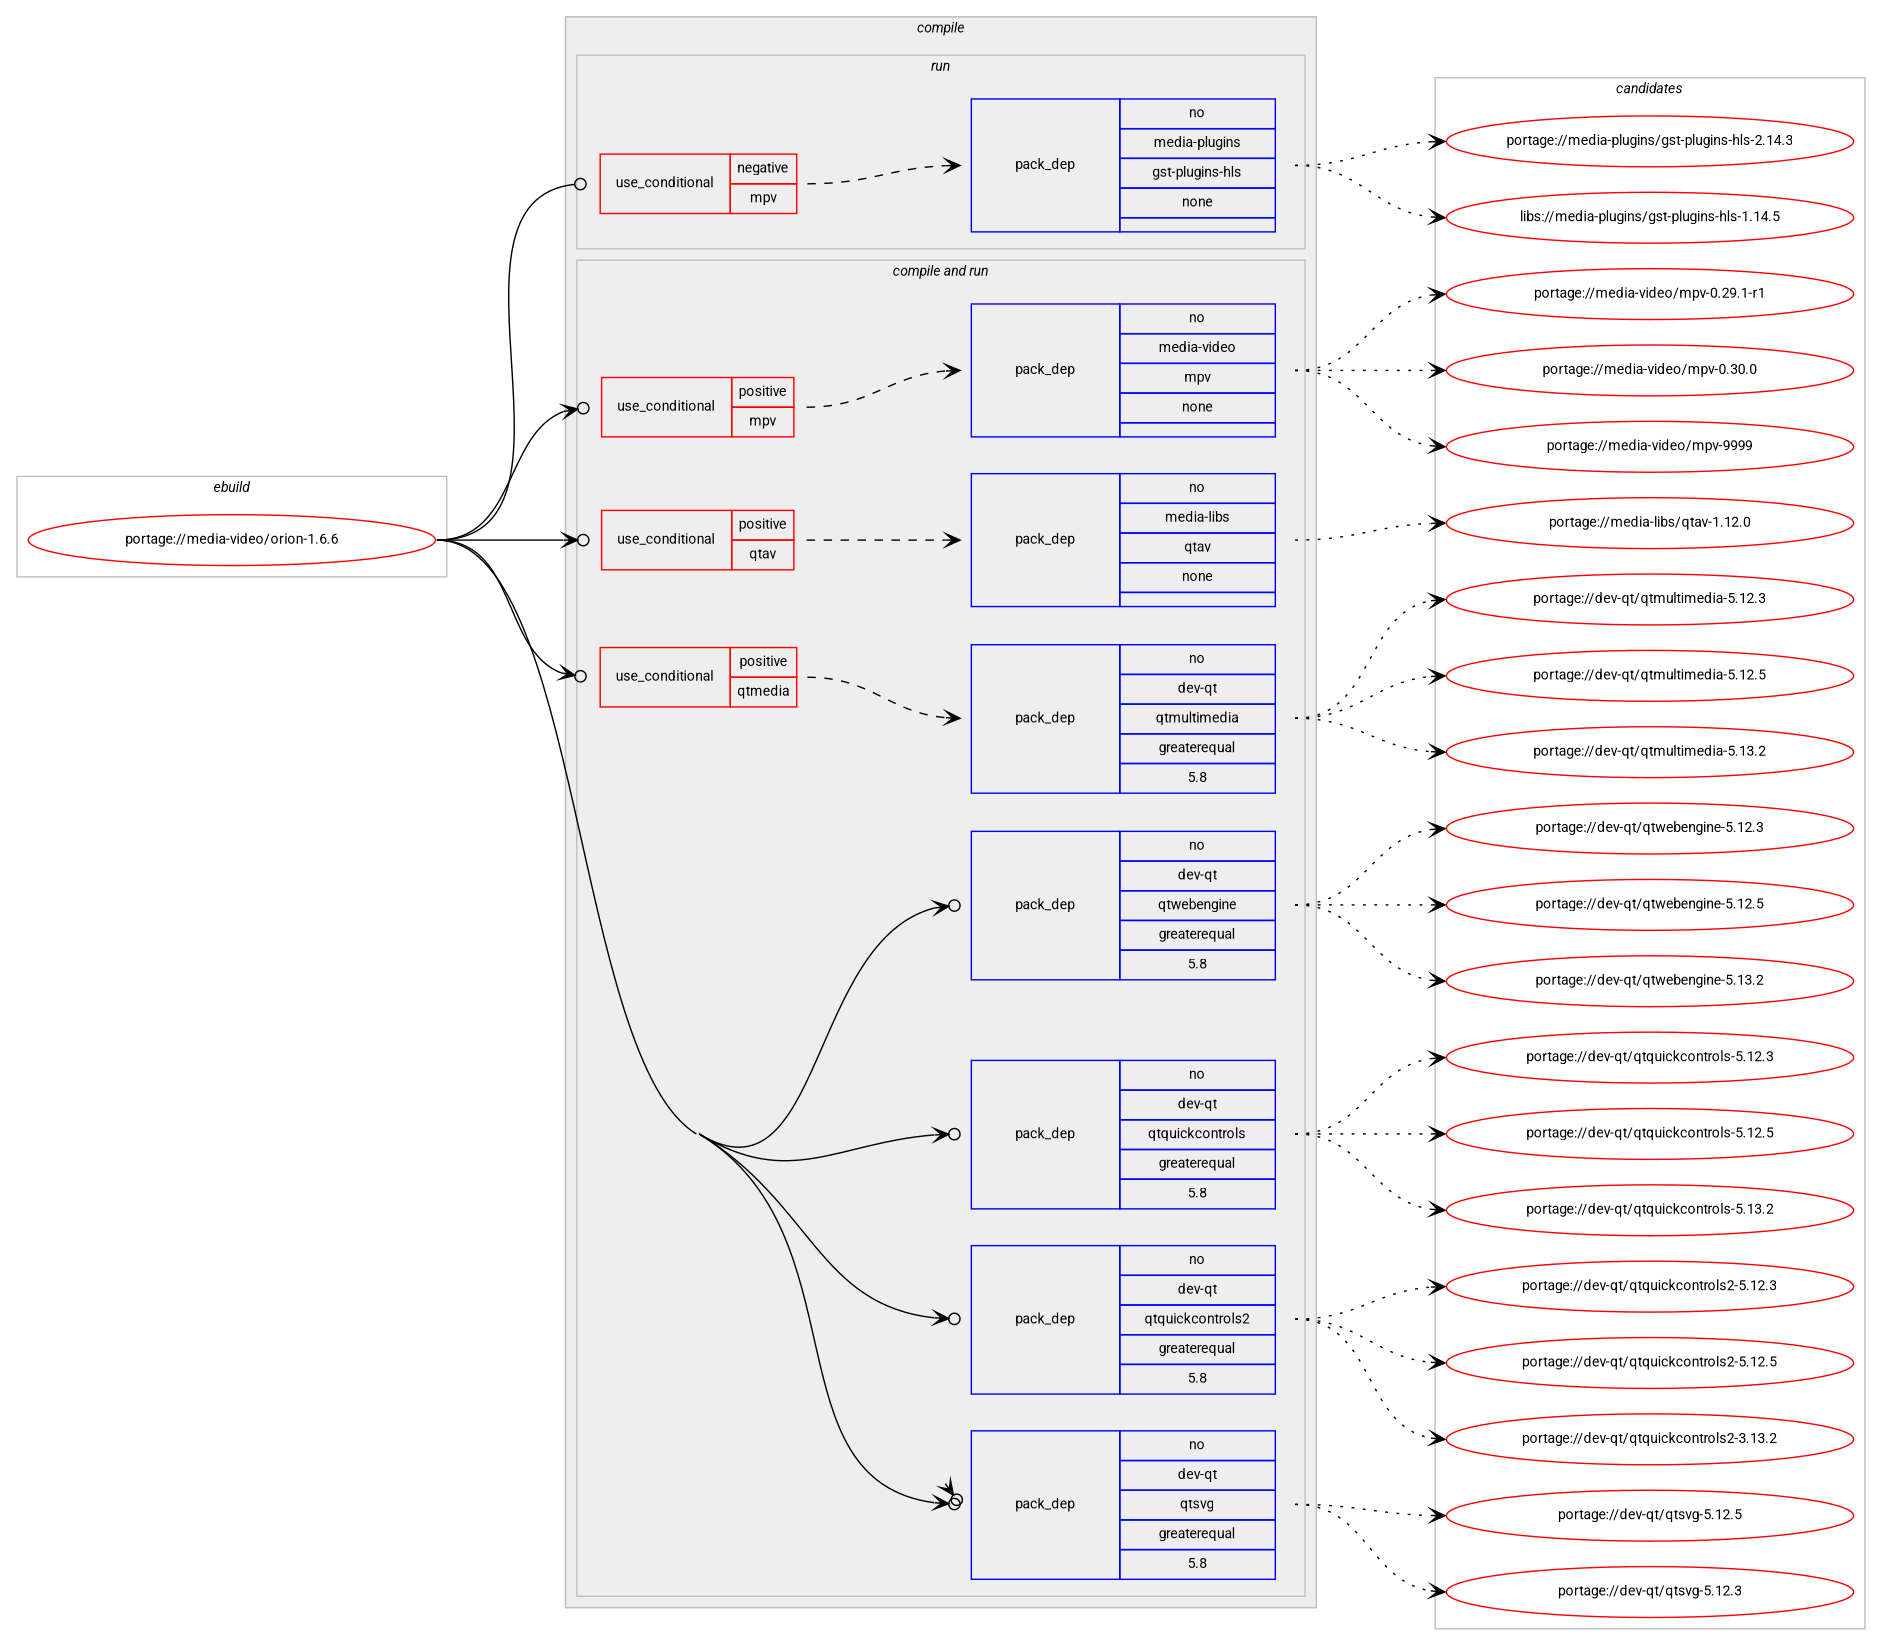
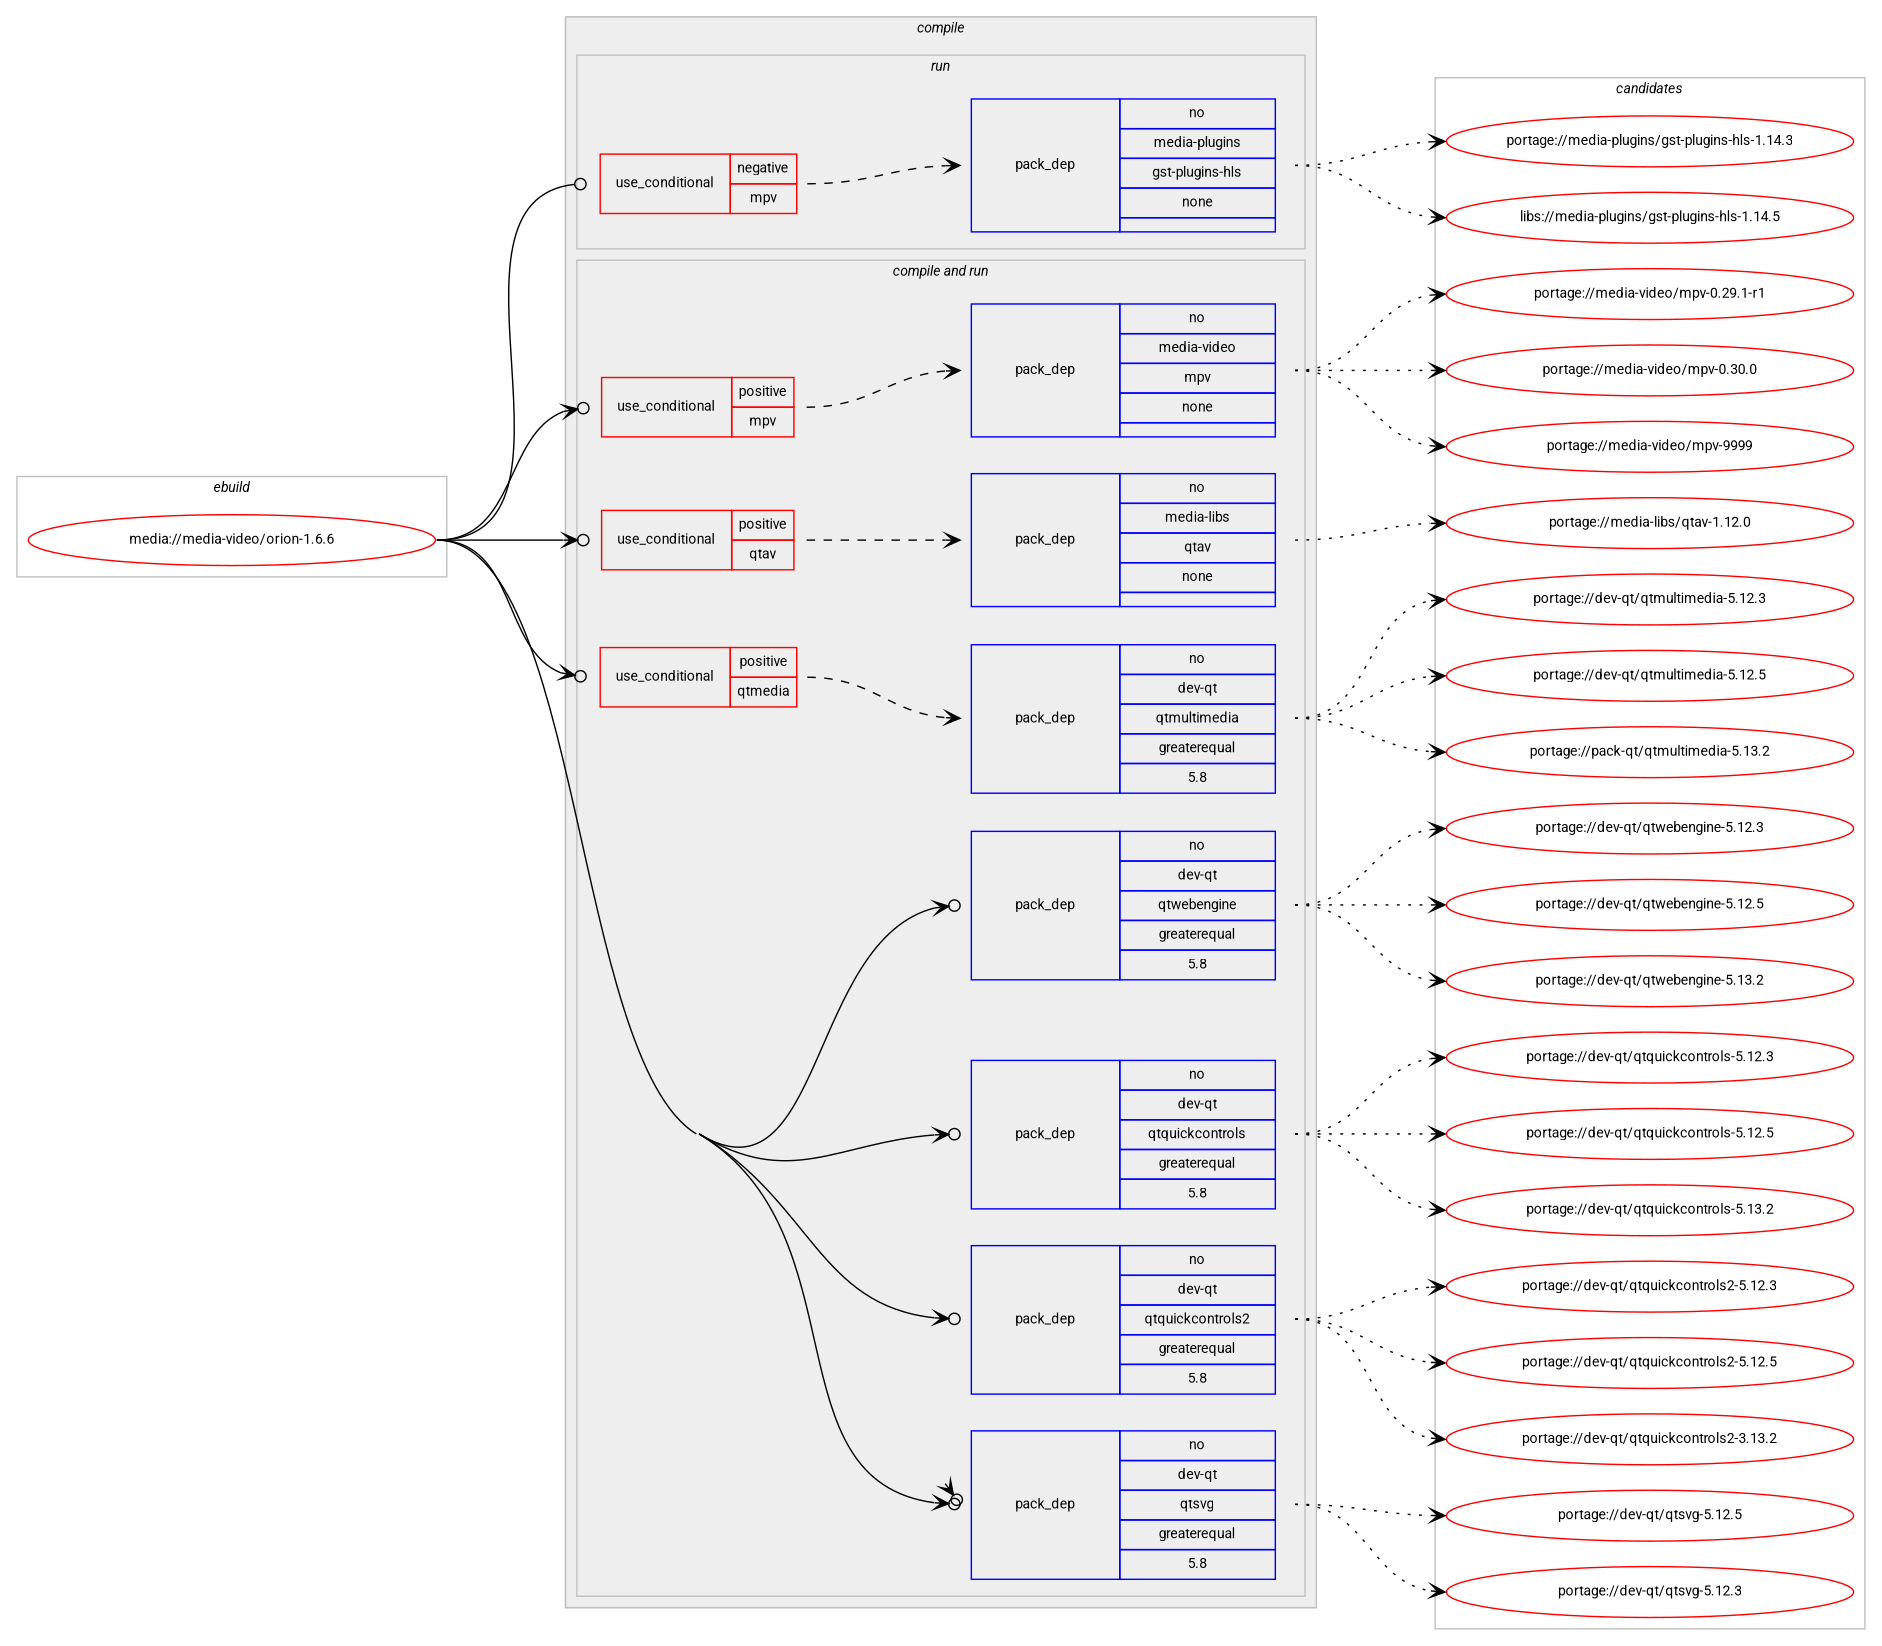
(1650, 141) -> (1650, 141)
(232, 540) -> (232, 540)
(1650, 752) -> (1650, 752)
